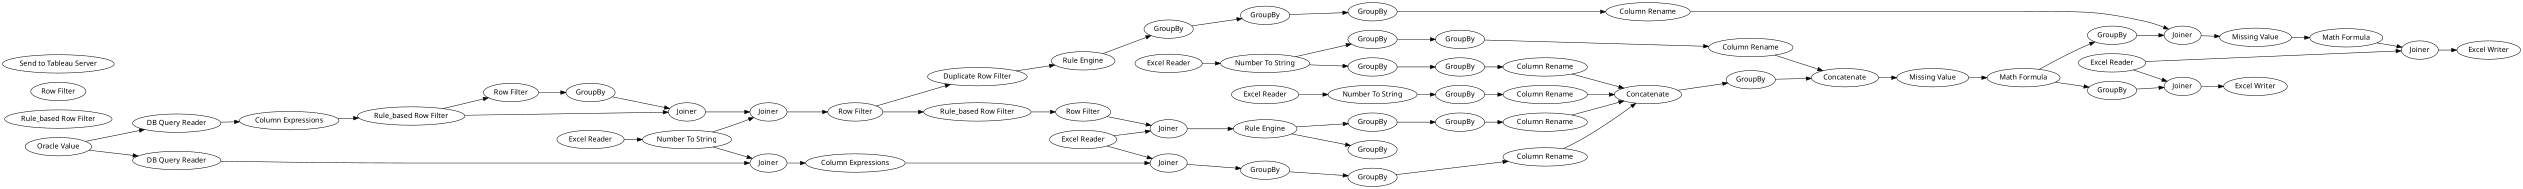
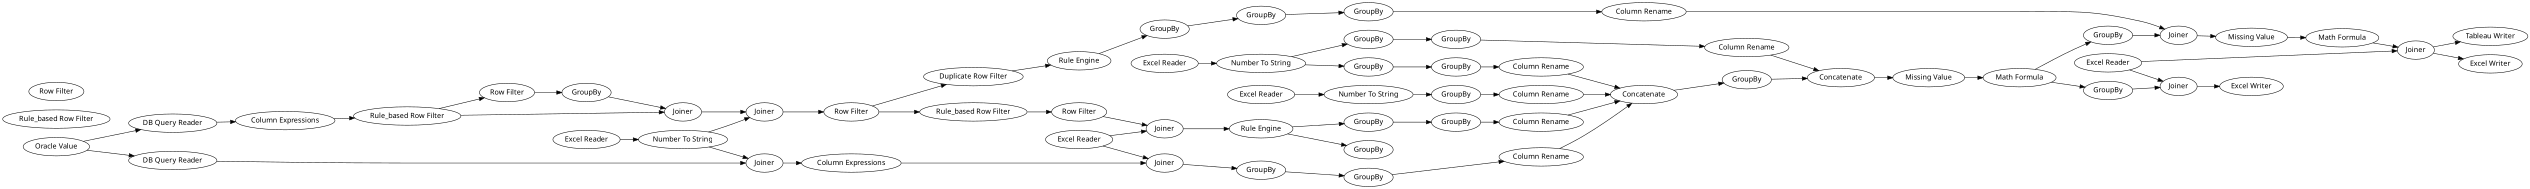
none -> (2490, 36)
(58, 64) -> none
